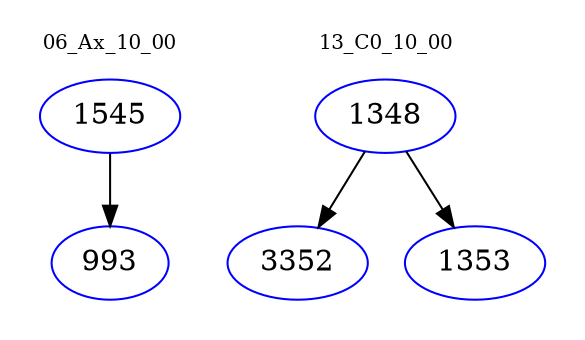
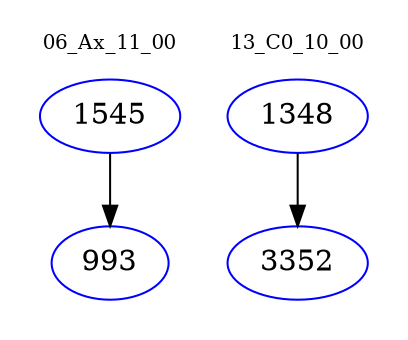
(110, 44) -> (110, 44)
(475, 263) -> none
